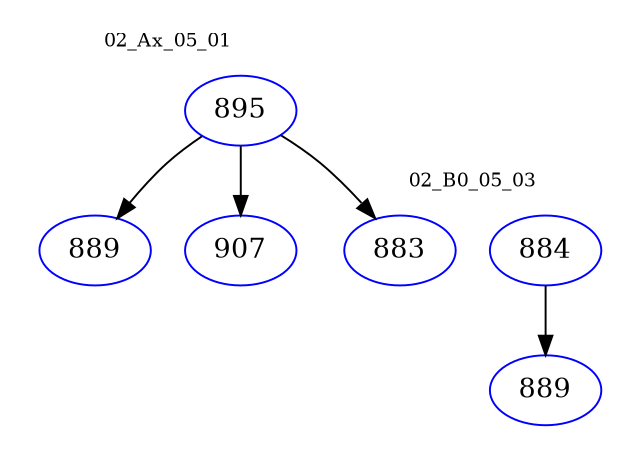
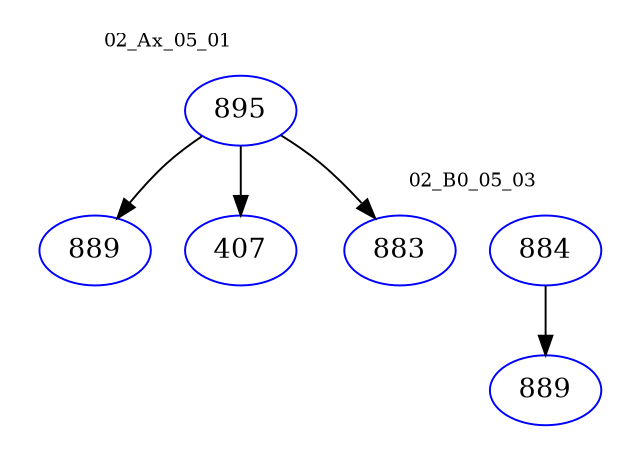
(241, 250) -> (241, 250)
